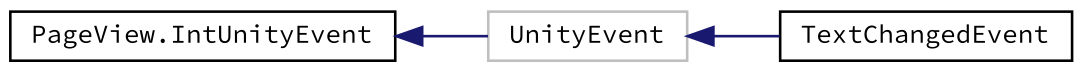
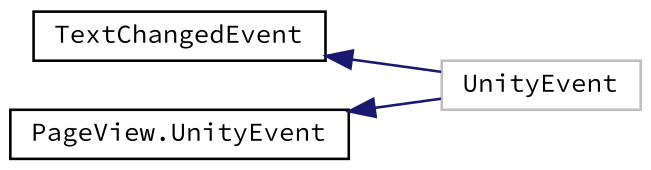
(203, 36) -> (180, 134)
(747, 36) -> (396, 66)
